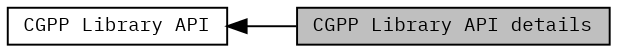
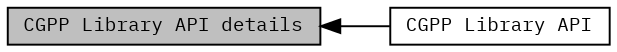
(272, 26) -> (365, 26)
